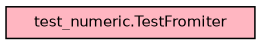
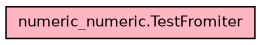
(130, 23) -> (130, 23)
